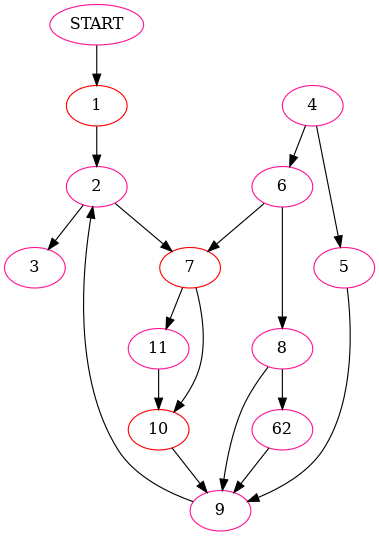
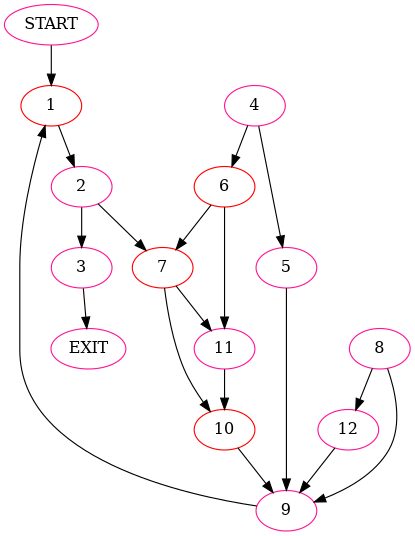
(282, 187) -> (225, 187)
(282, 262) -> (225, 262)
none -> (88, 349)
(92, 383) -> (31, 394)
(282, 430) -> (348, 430)
